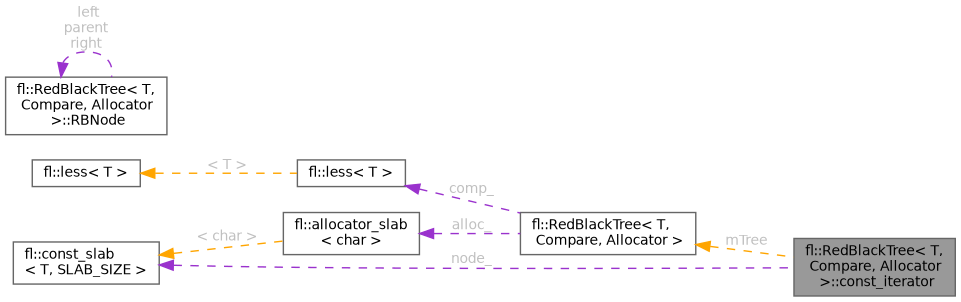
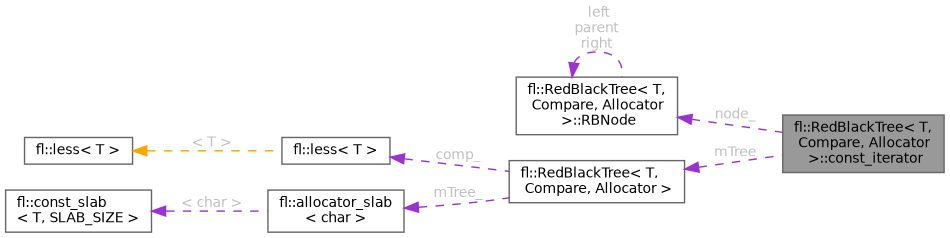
(470, 226) -> (457, 194)
(229, 247) -> (217, 211)
(752, 252) -> (741, 161)
(484, 268) -> (737, 126)
